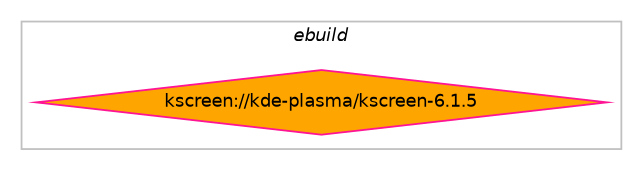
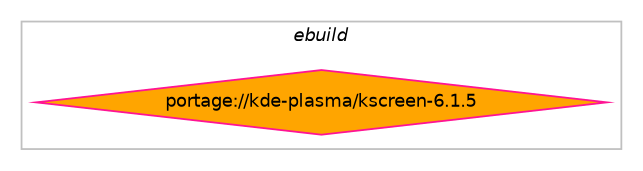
(321, 102) -> (321, 102)
